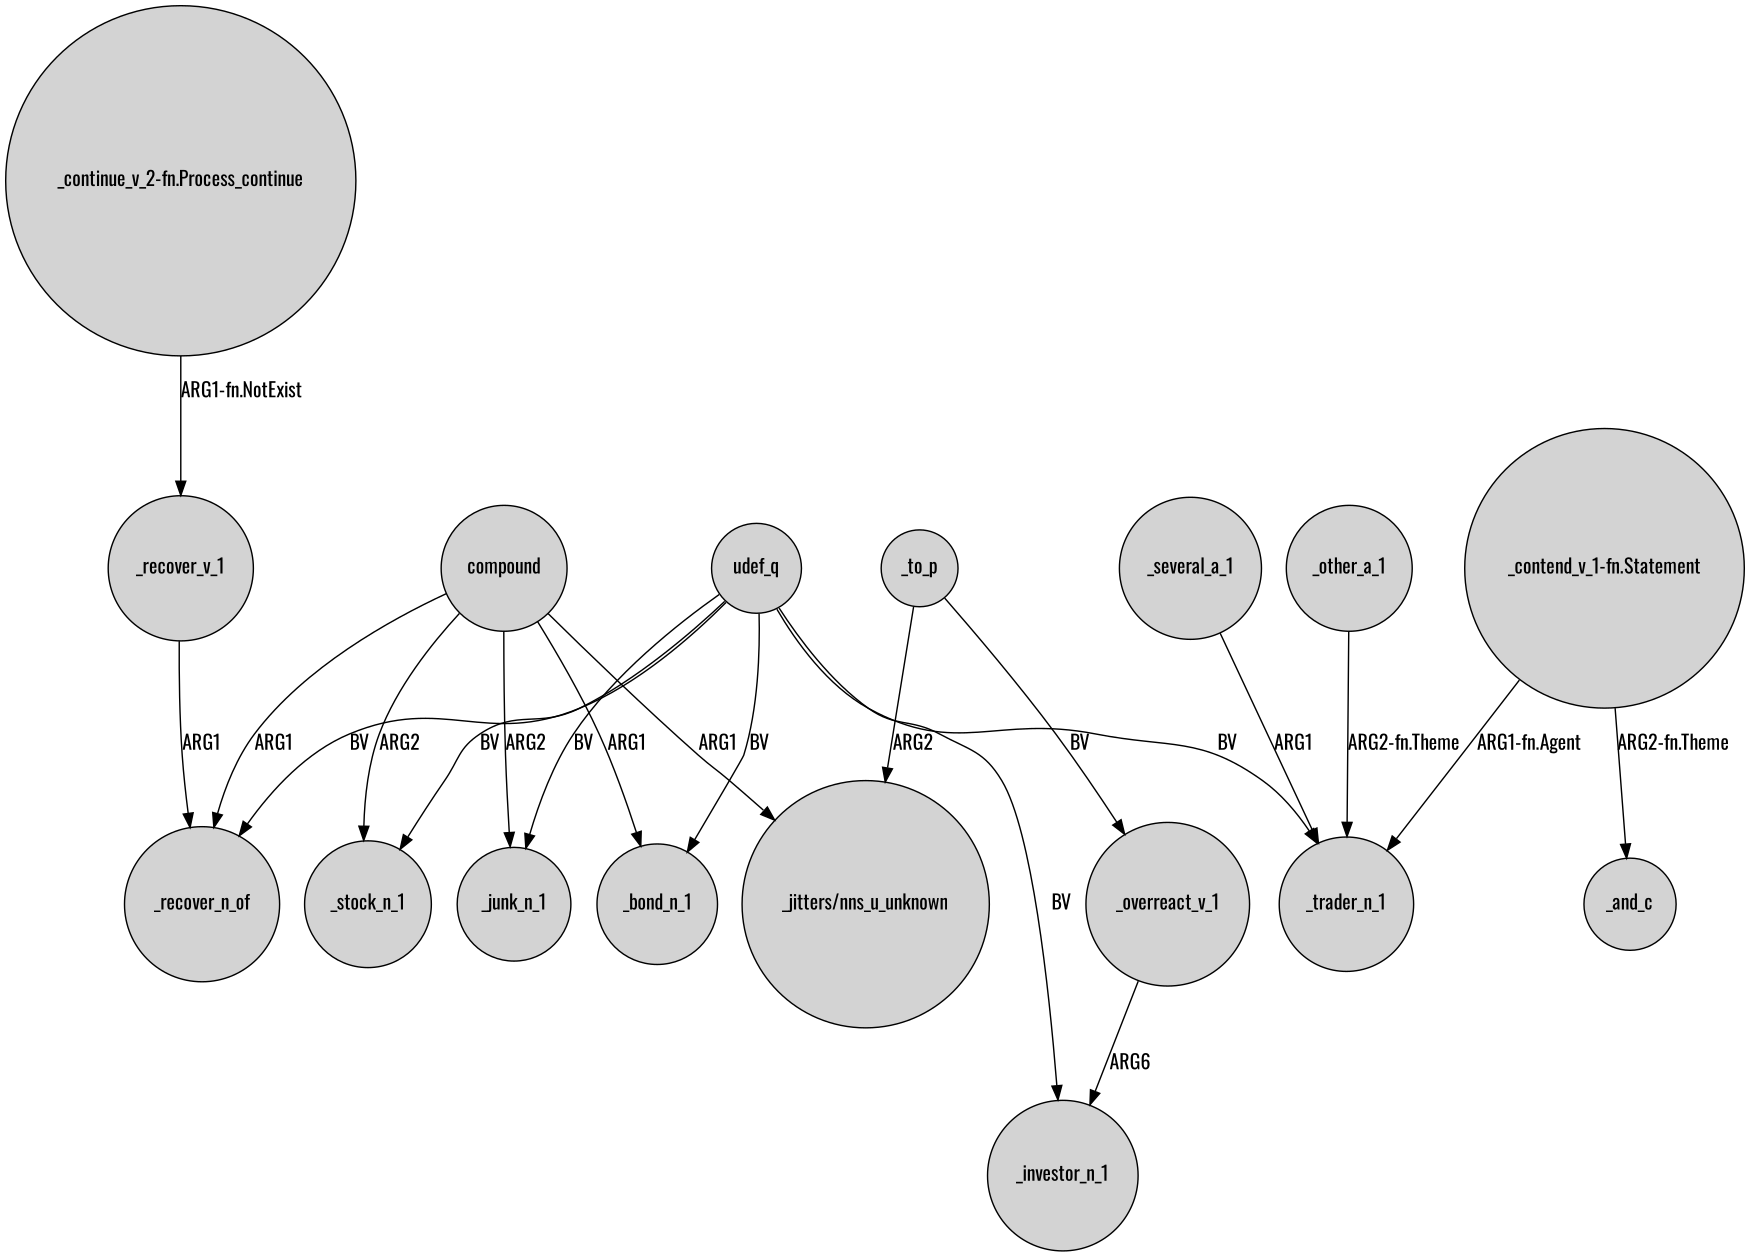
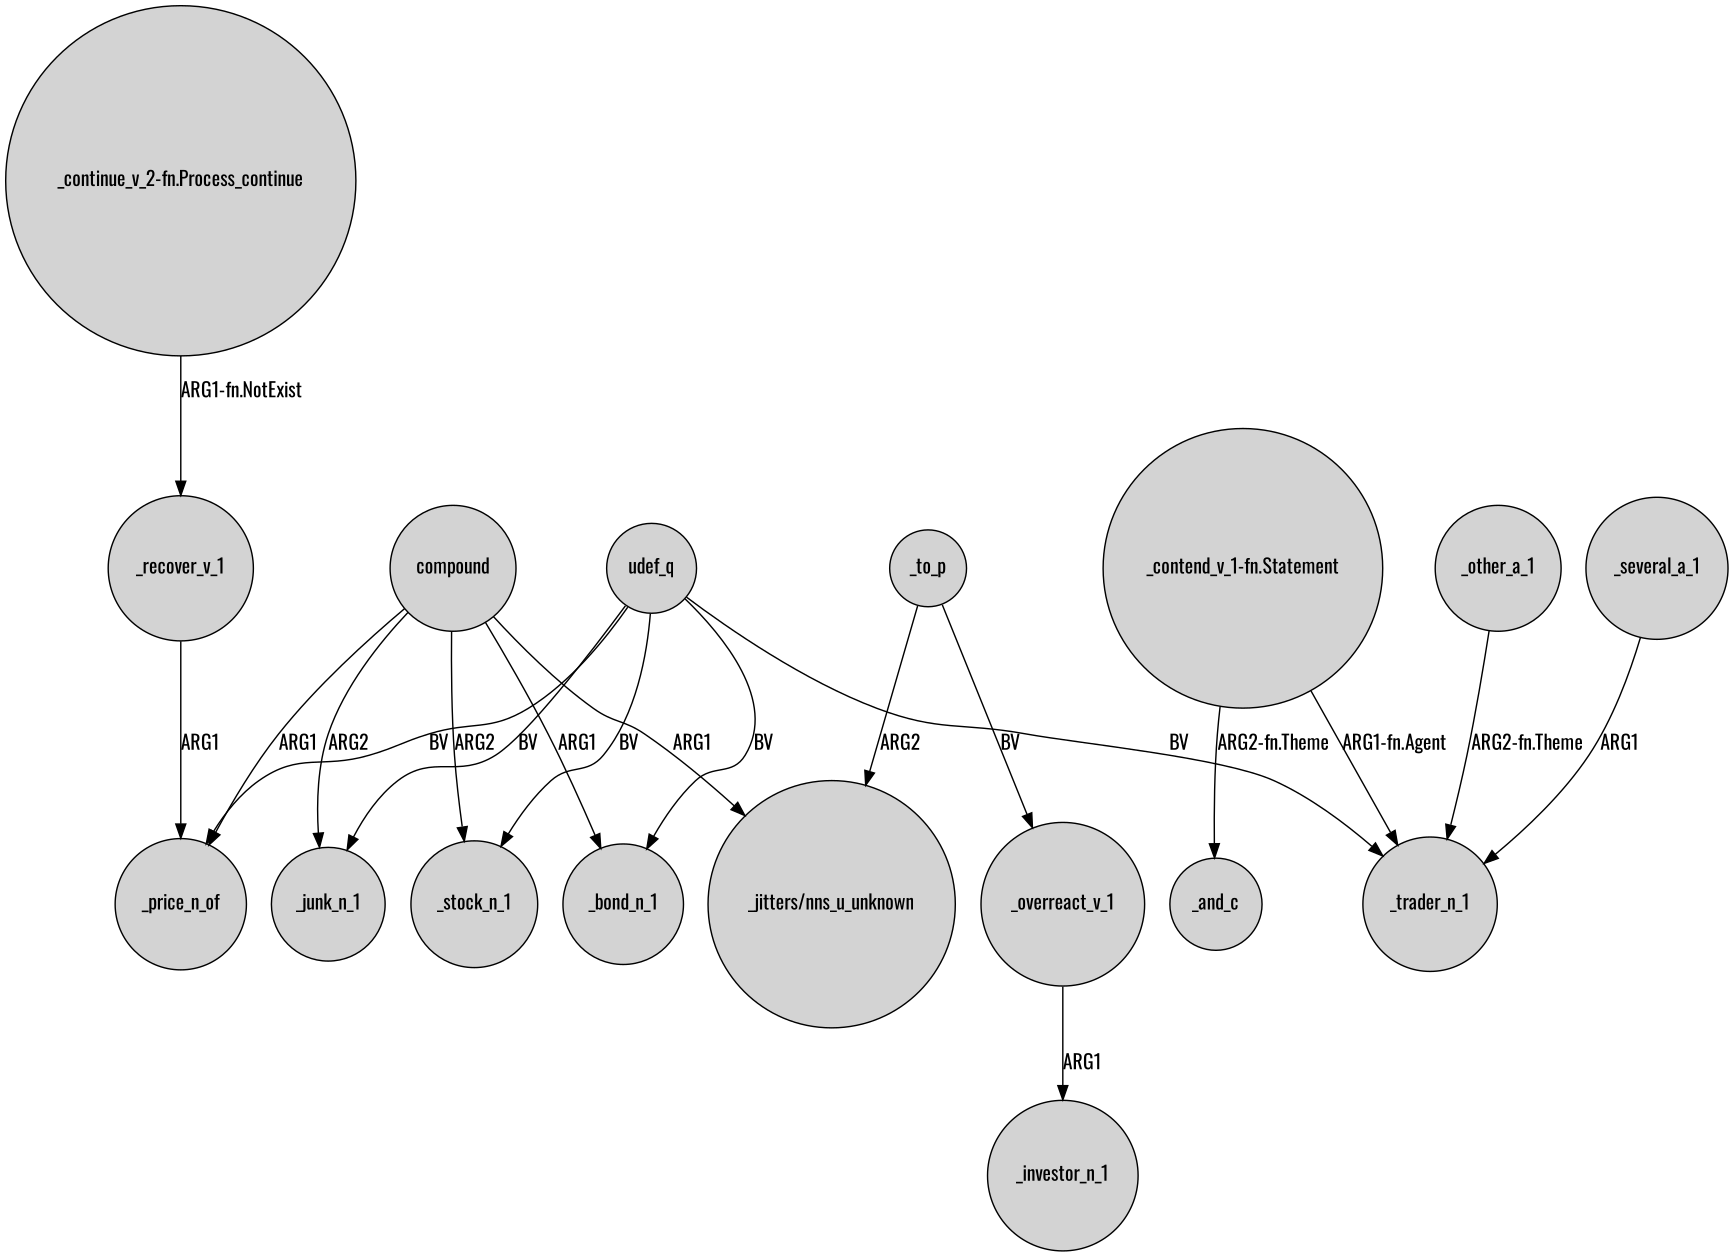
(1006, 790) -> none
(202, 904) -> (181, 904)
(1130, 1064) -> (1083, 1064)
